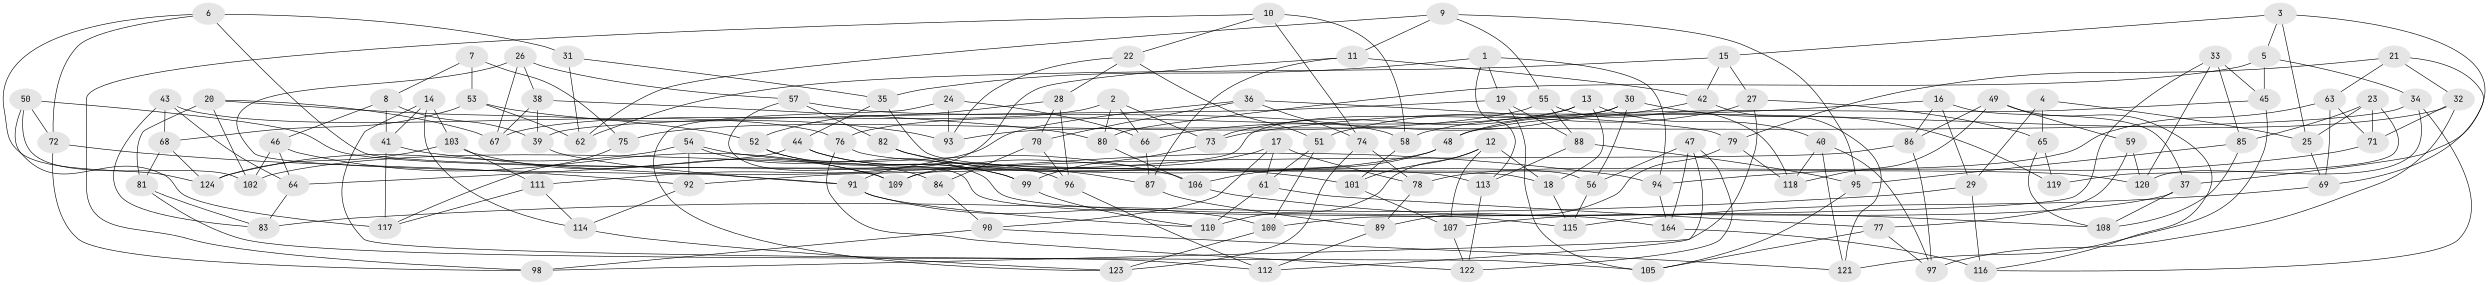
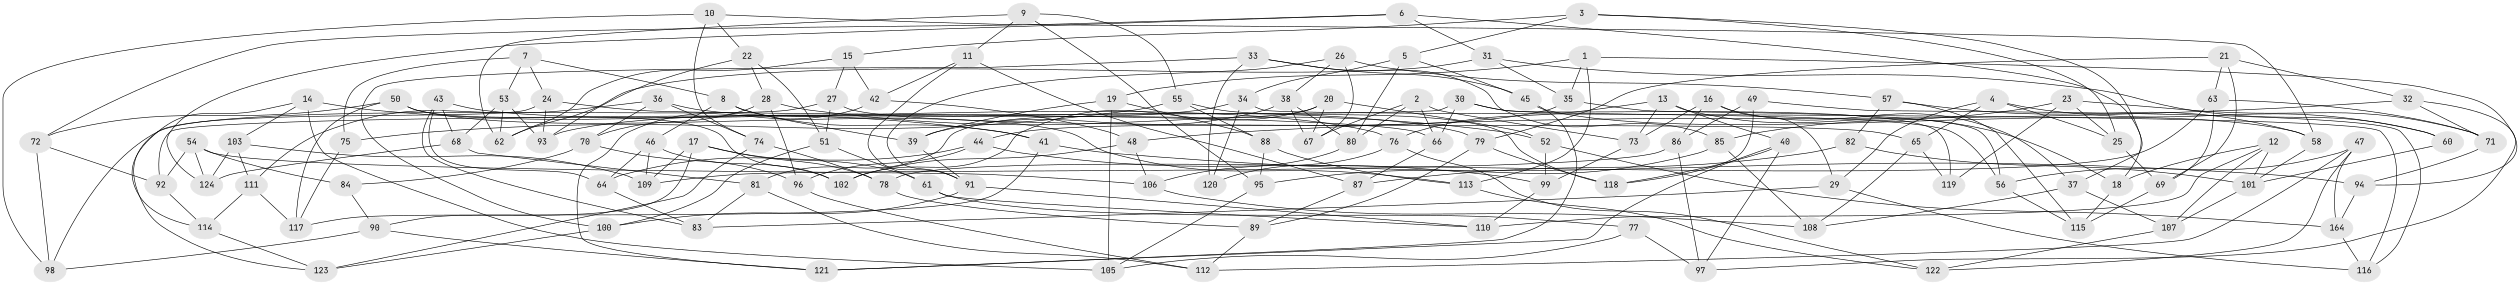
none -> (536, 78)
(2131, 142) -> none
none -> (2448, 142)
